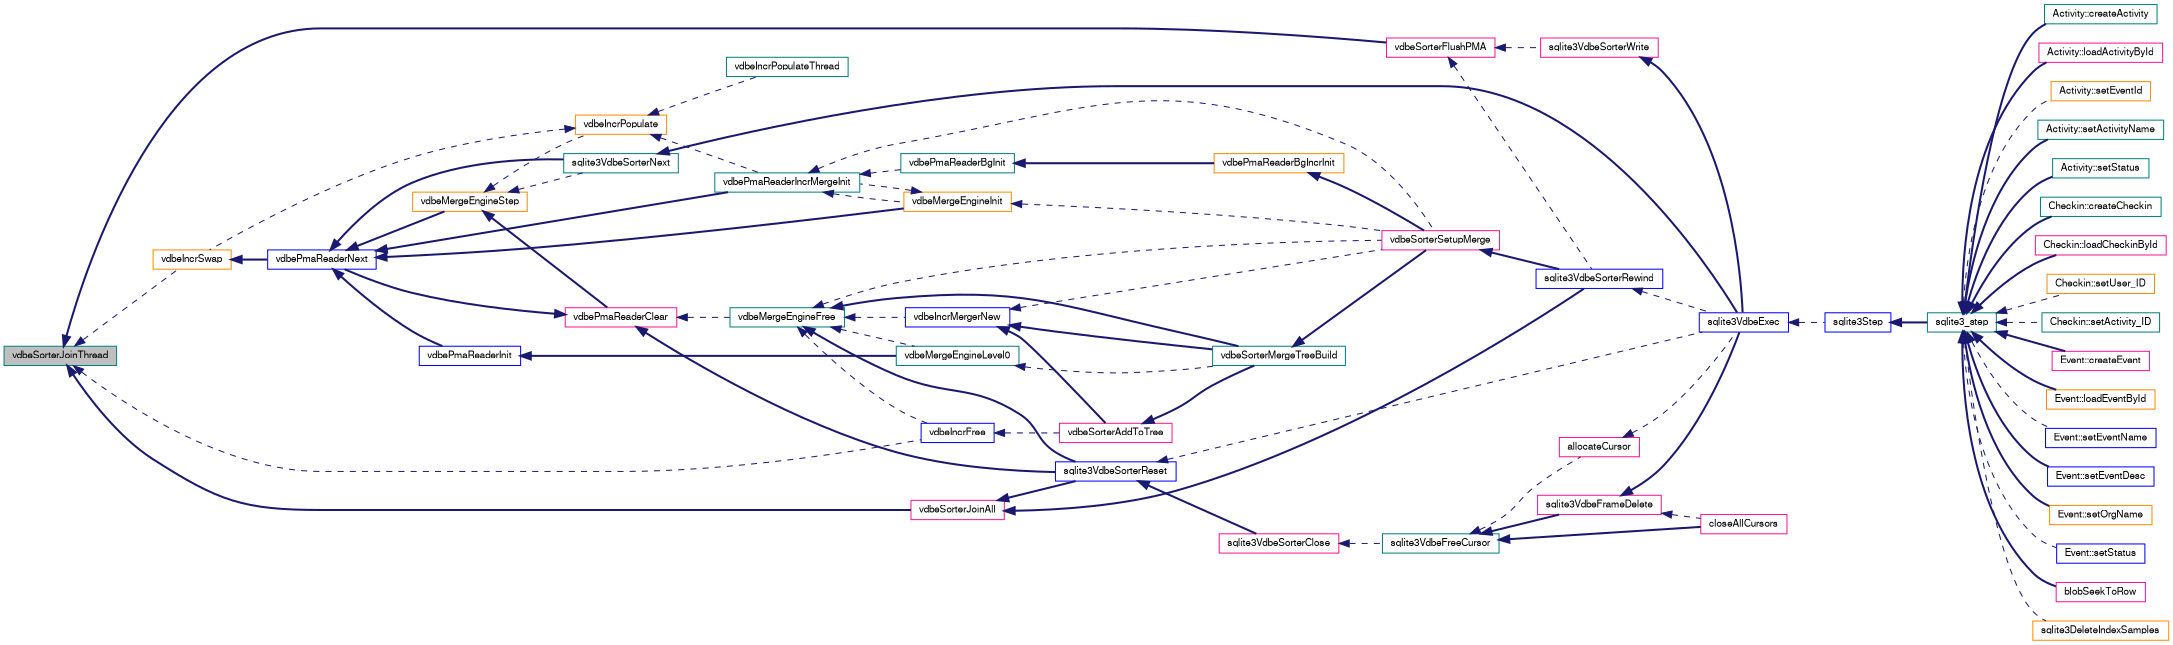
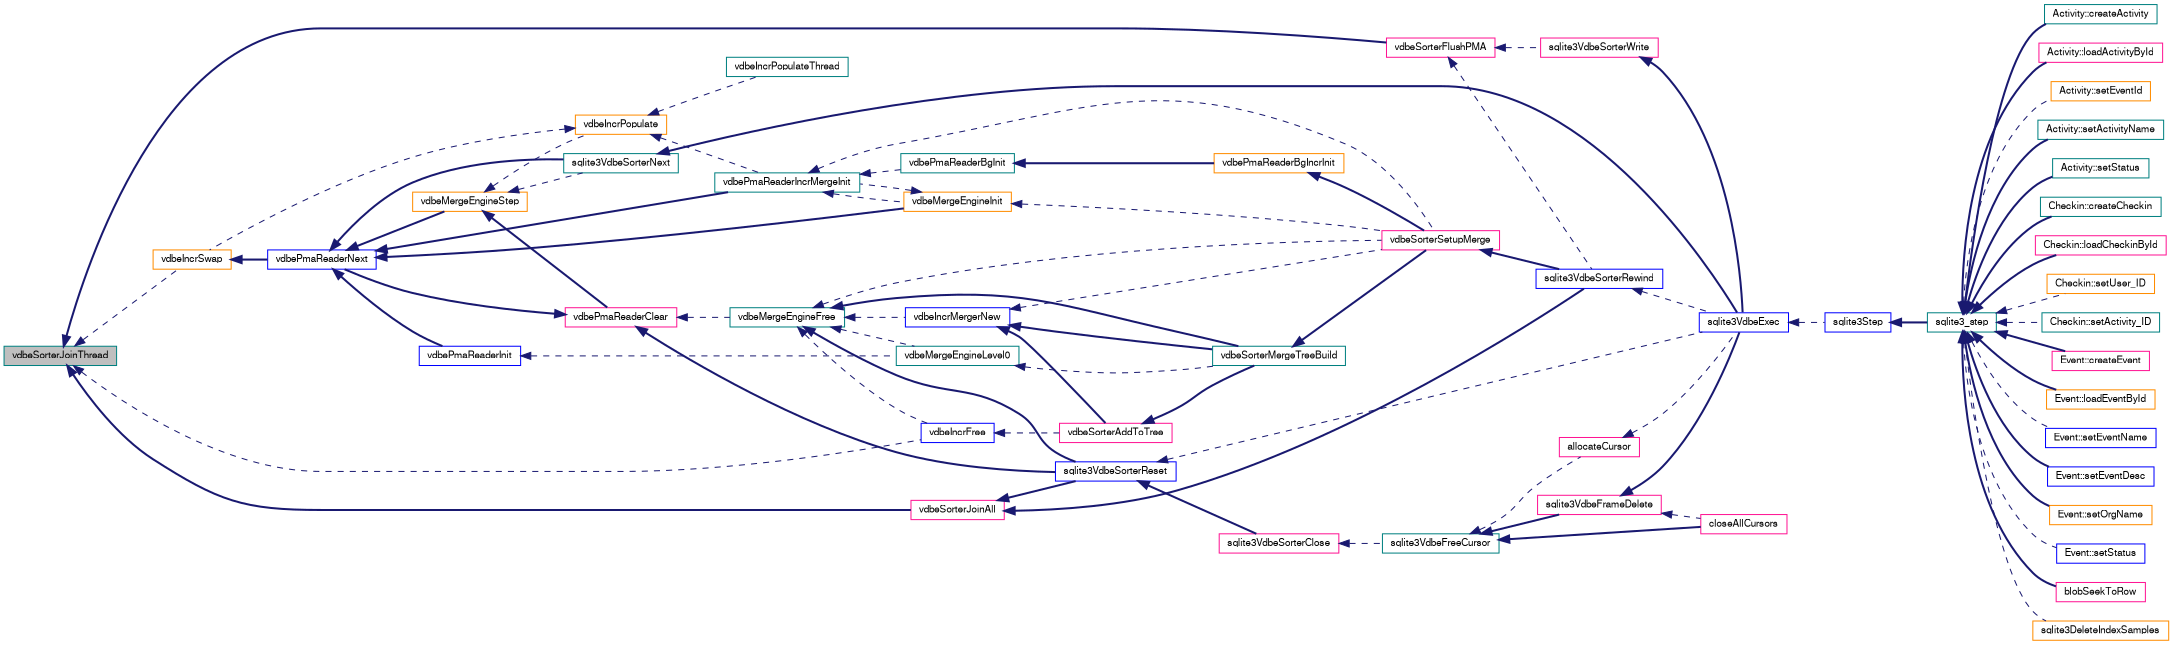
(714, 356) -> (714, 356)
